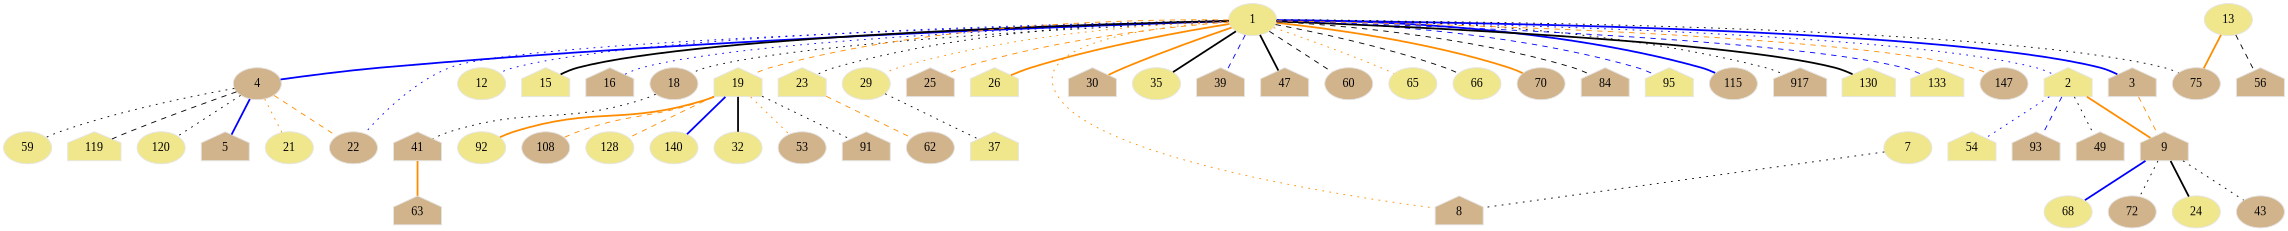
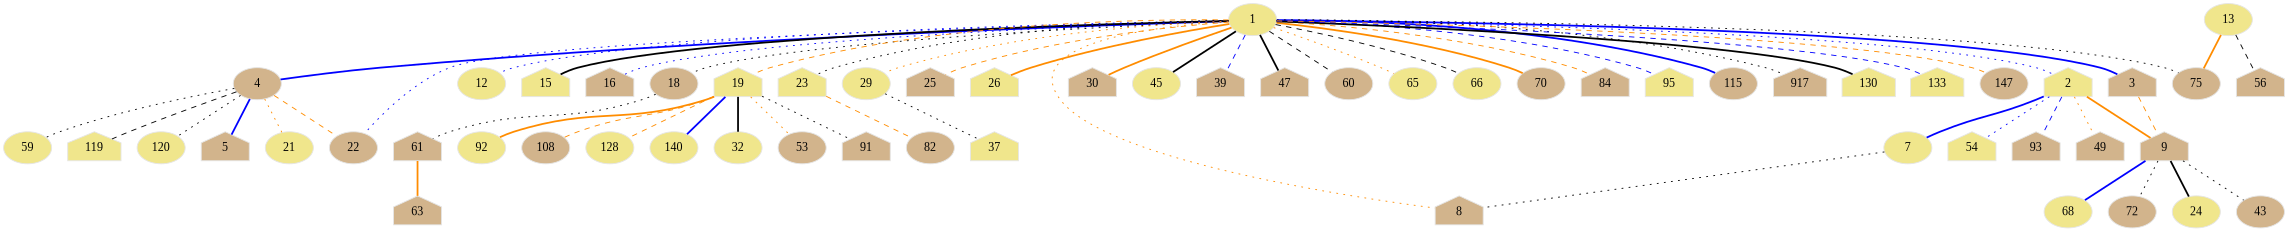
(1435, 38) -> (1435, 38)
(1156, 84) -> (1156, 84)
(2084, 116) -> (2084, 116)
none -> (1985, 117)
(418, 148) -> (418, 148)
(930, 148) -> (930, 148)
